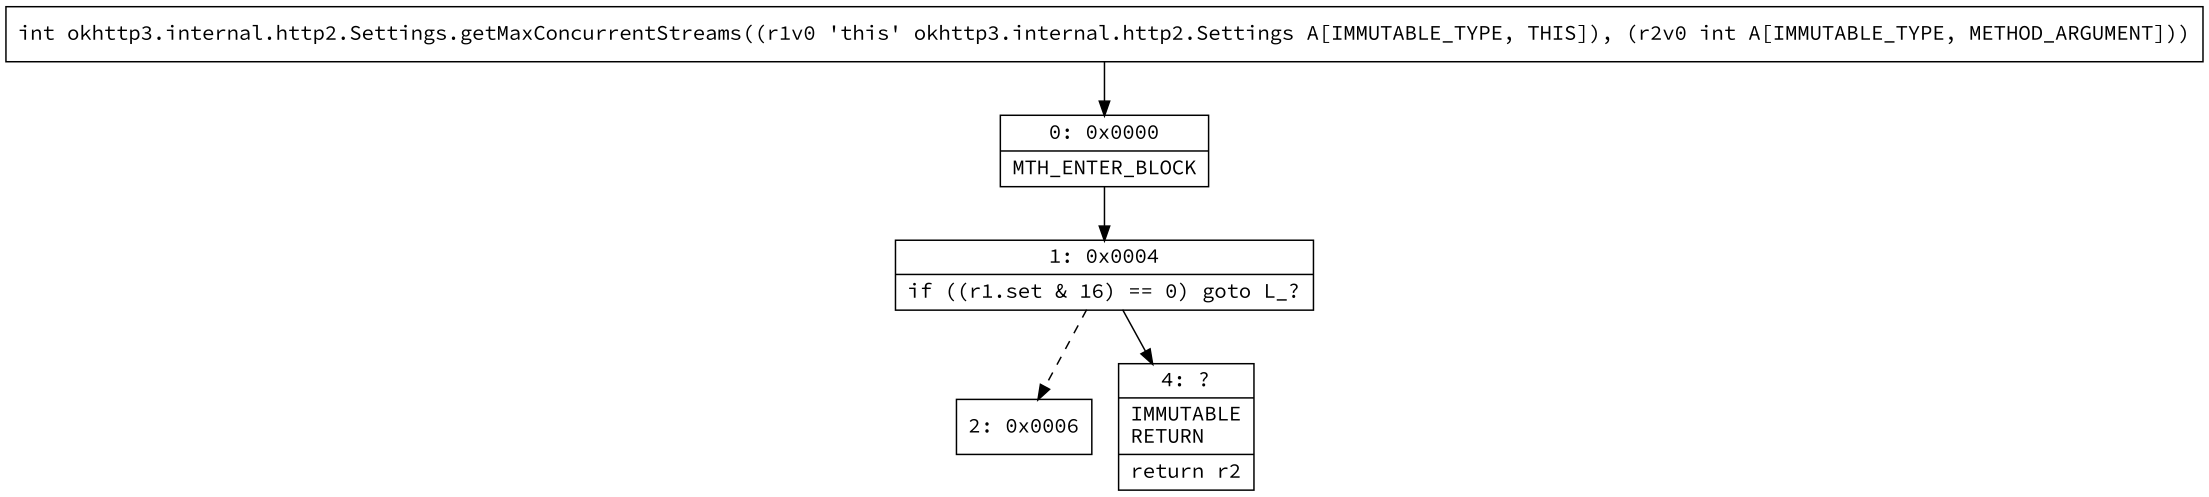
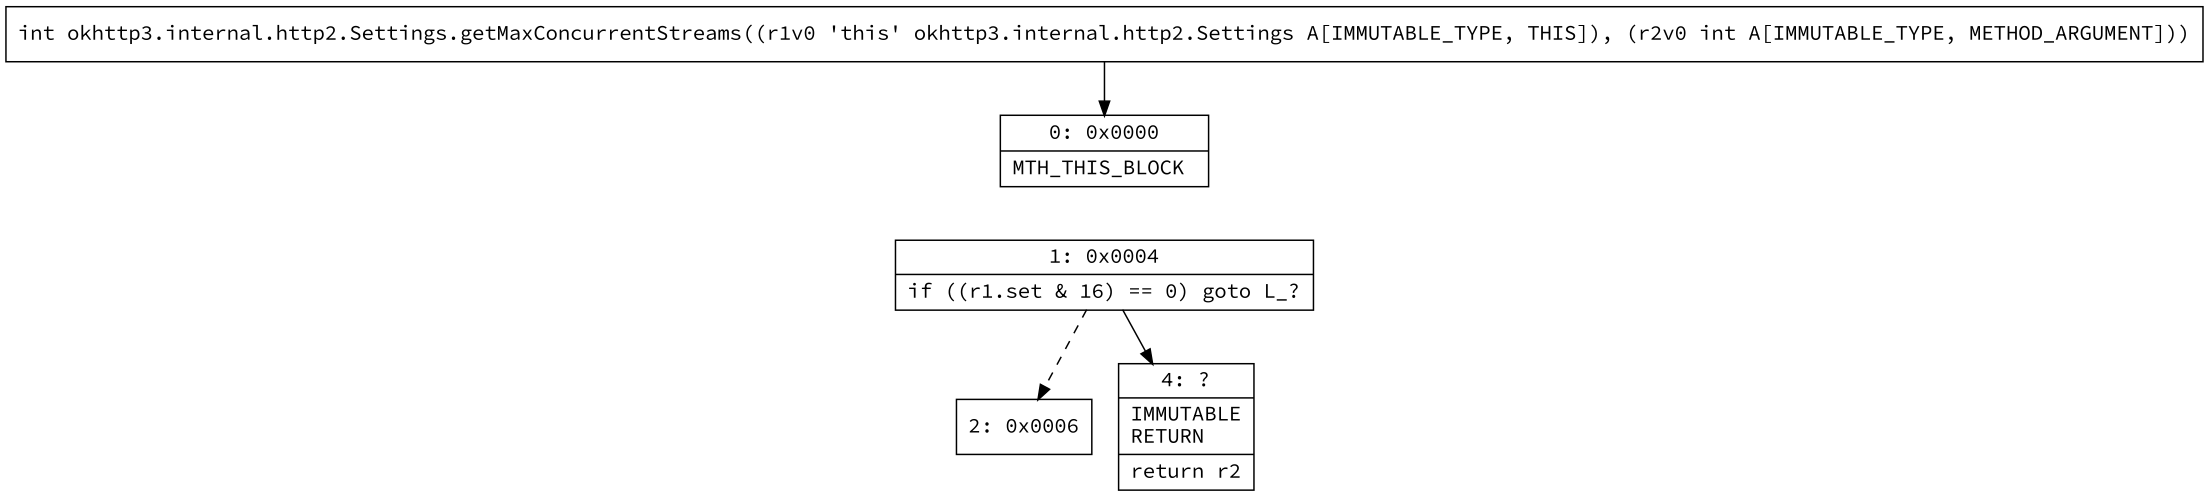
(1104, 168) -> (1099, 168)
(1104, 206) -> none
